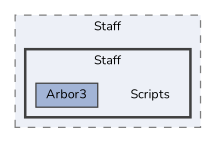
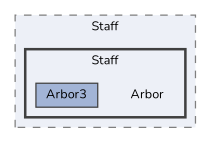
(150, 95) -> (148, 95)
